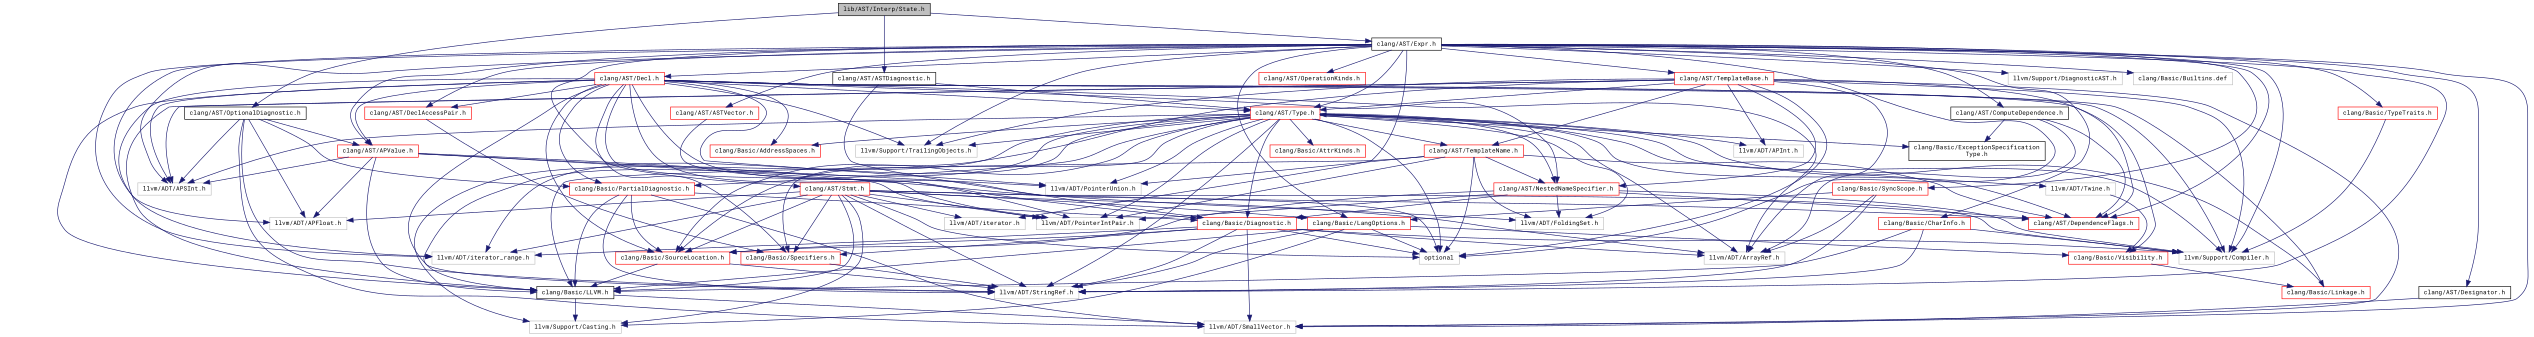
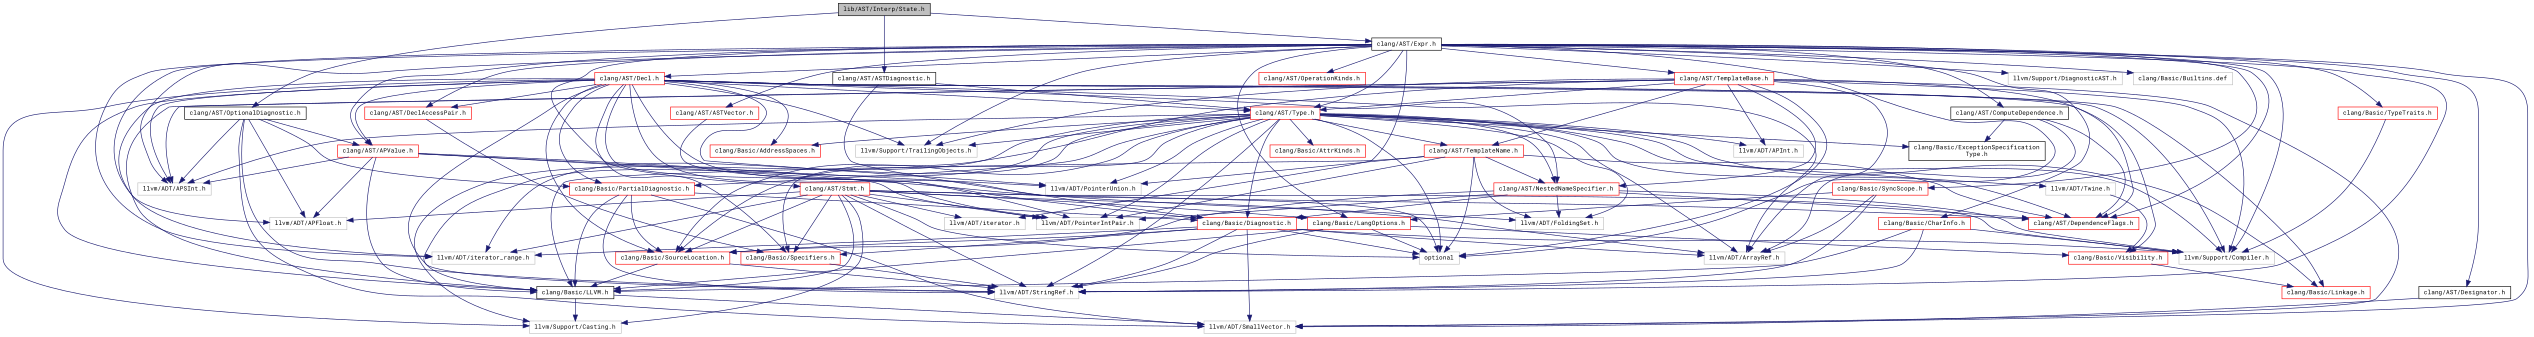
(1712, 151) -> (1702, 152)
(991, 308) -> (3, 163)
